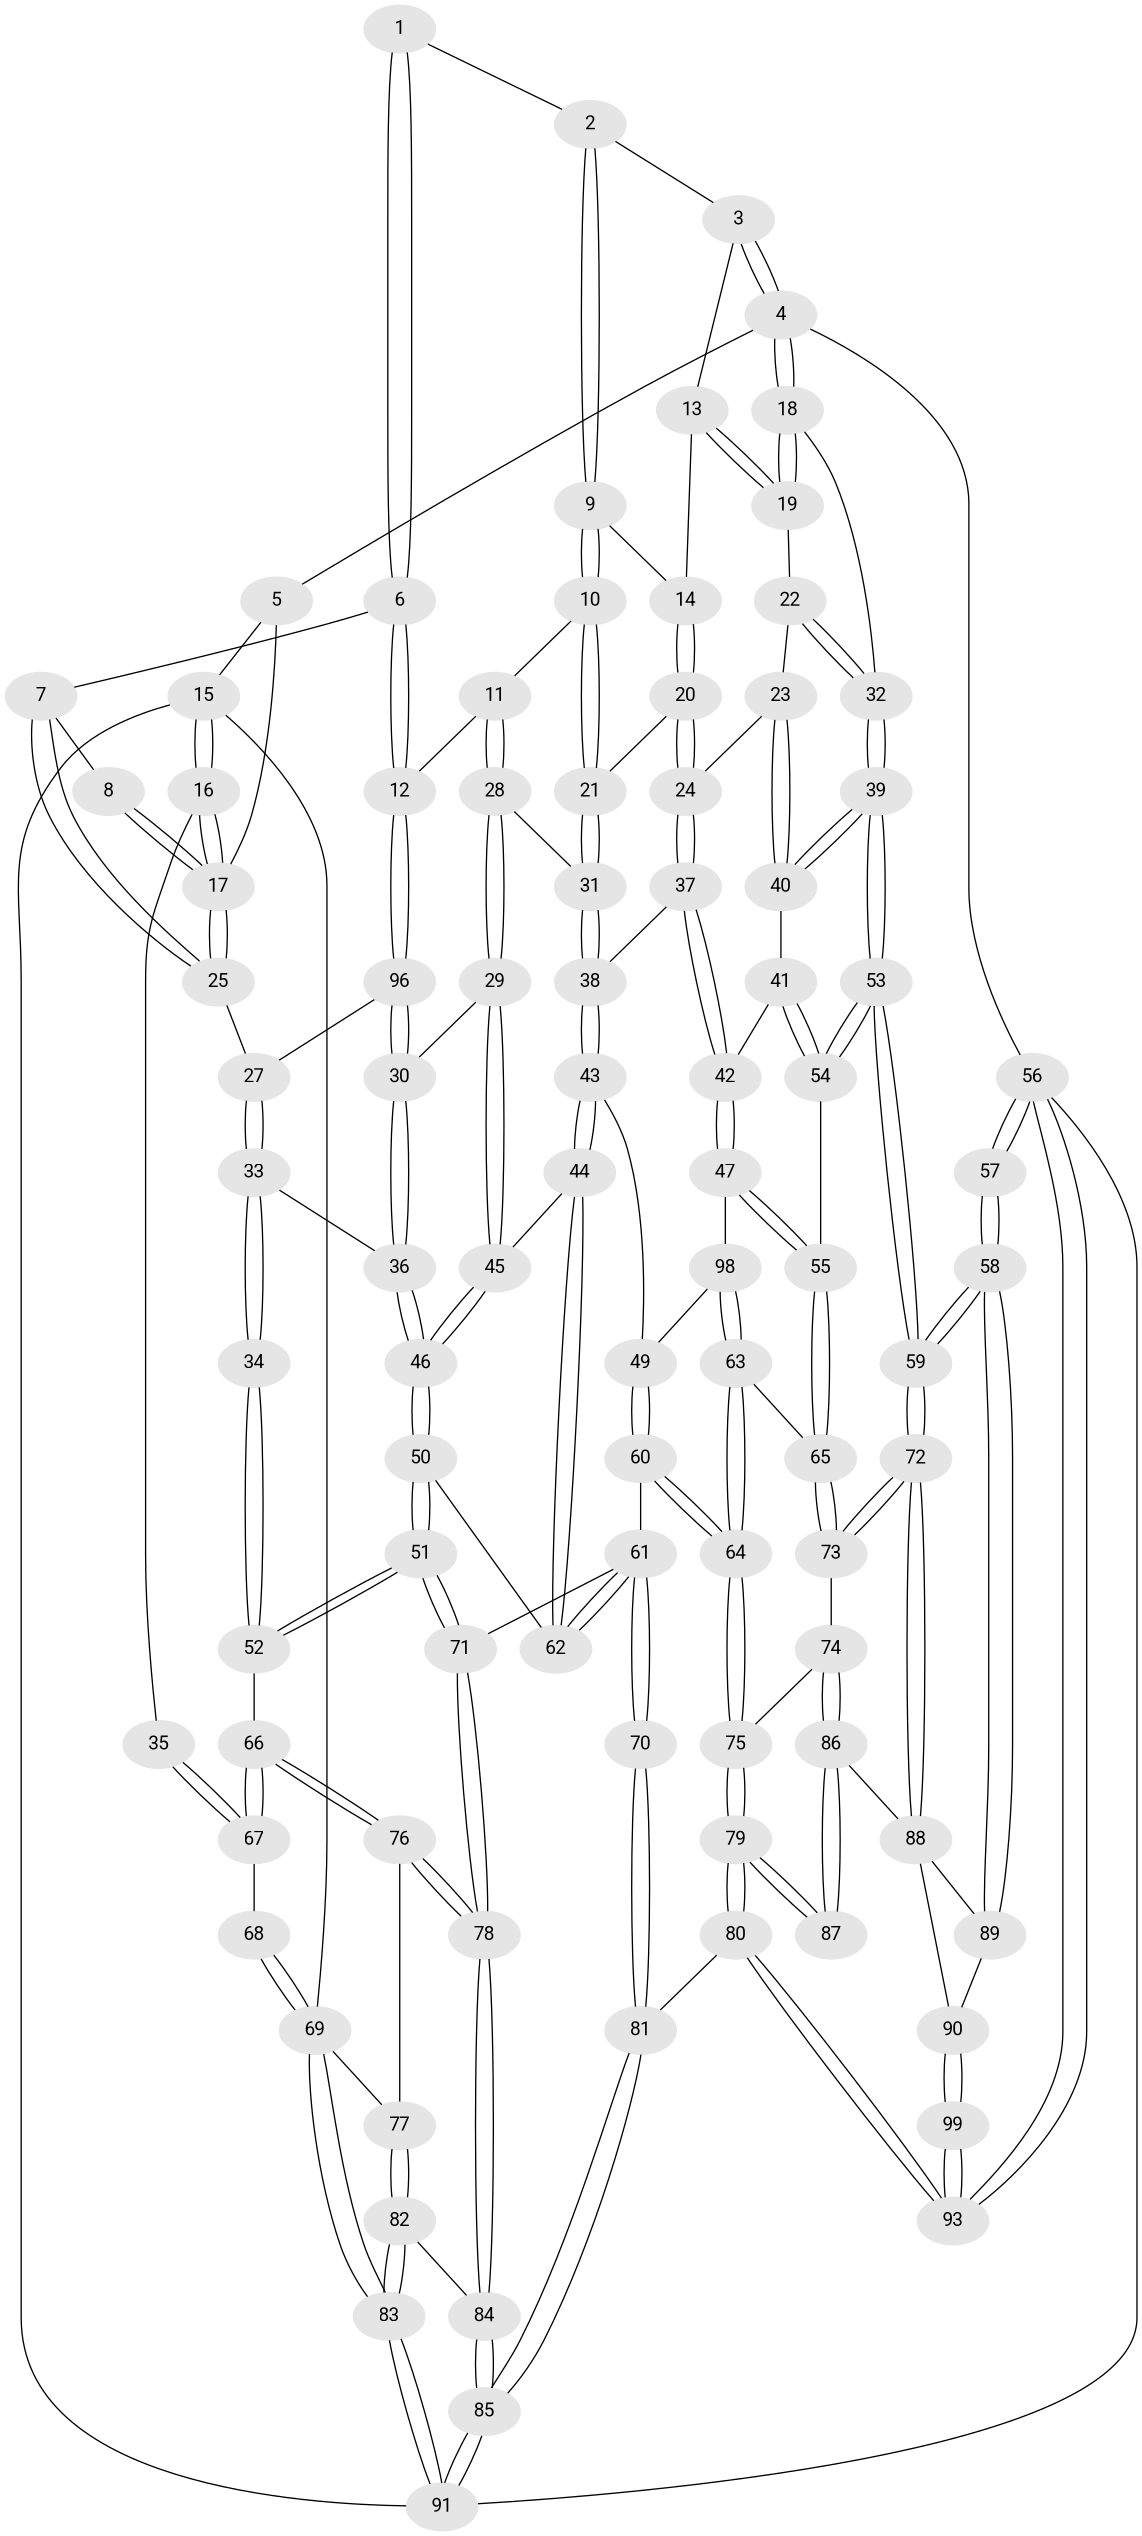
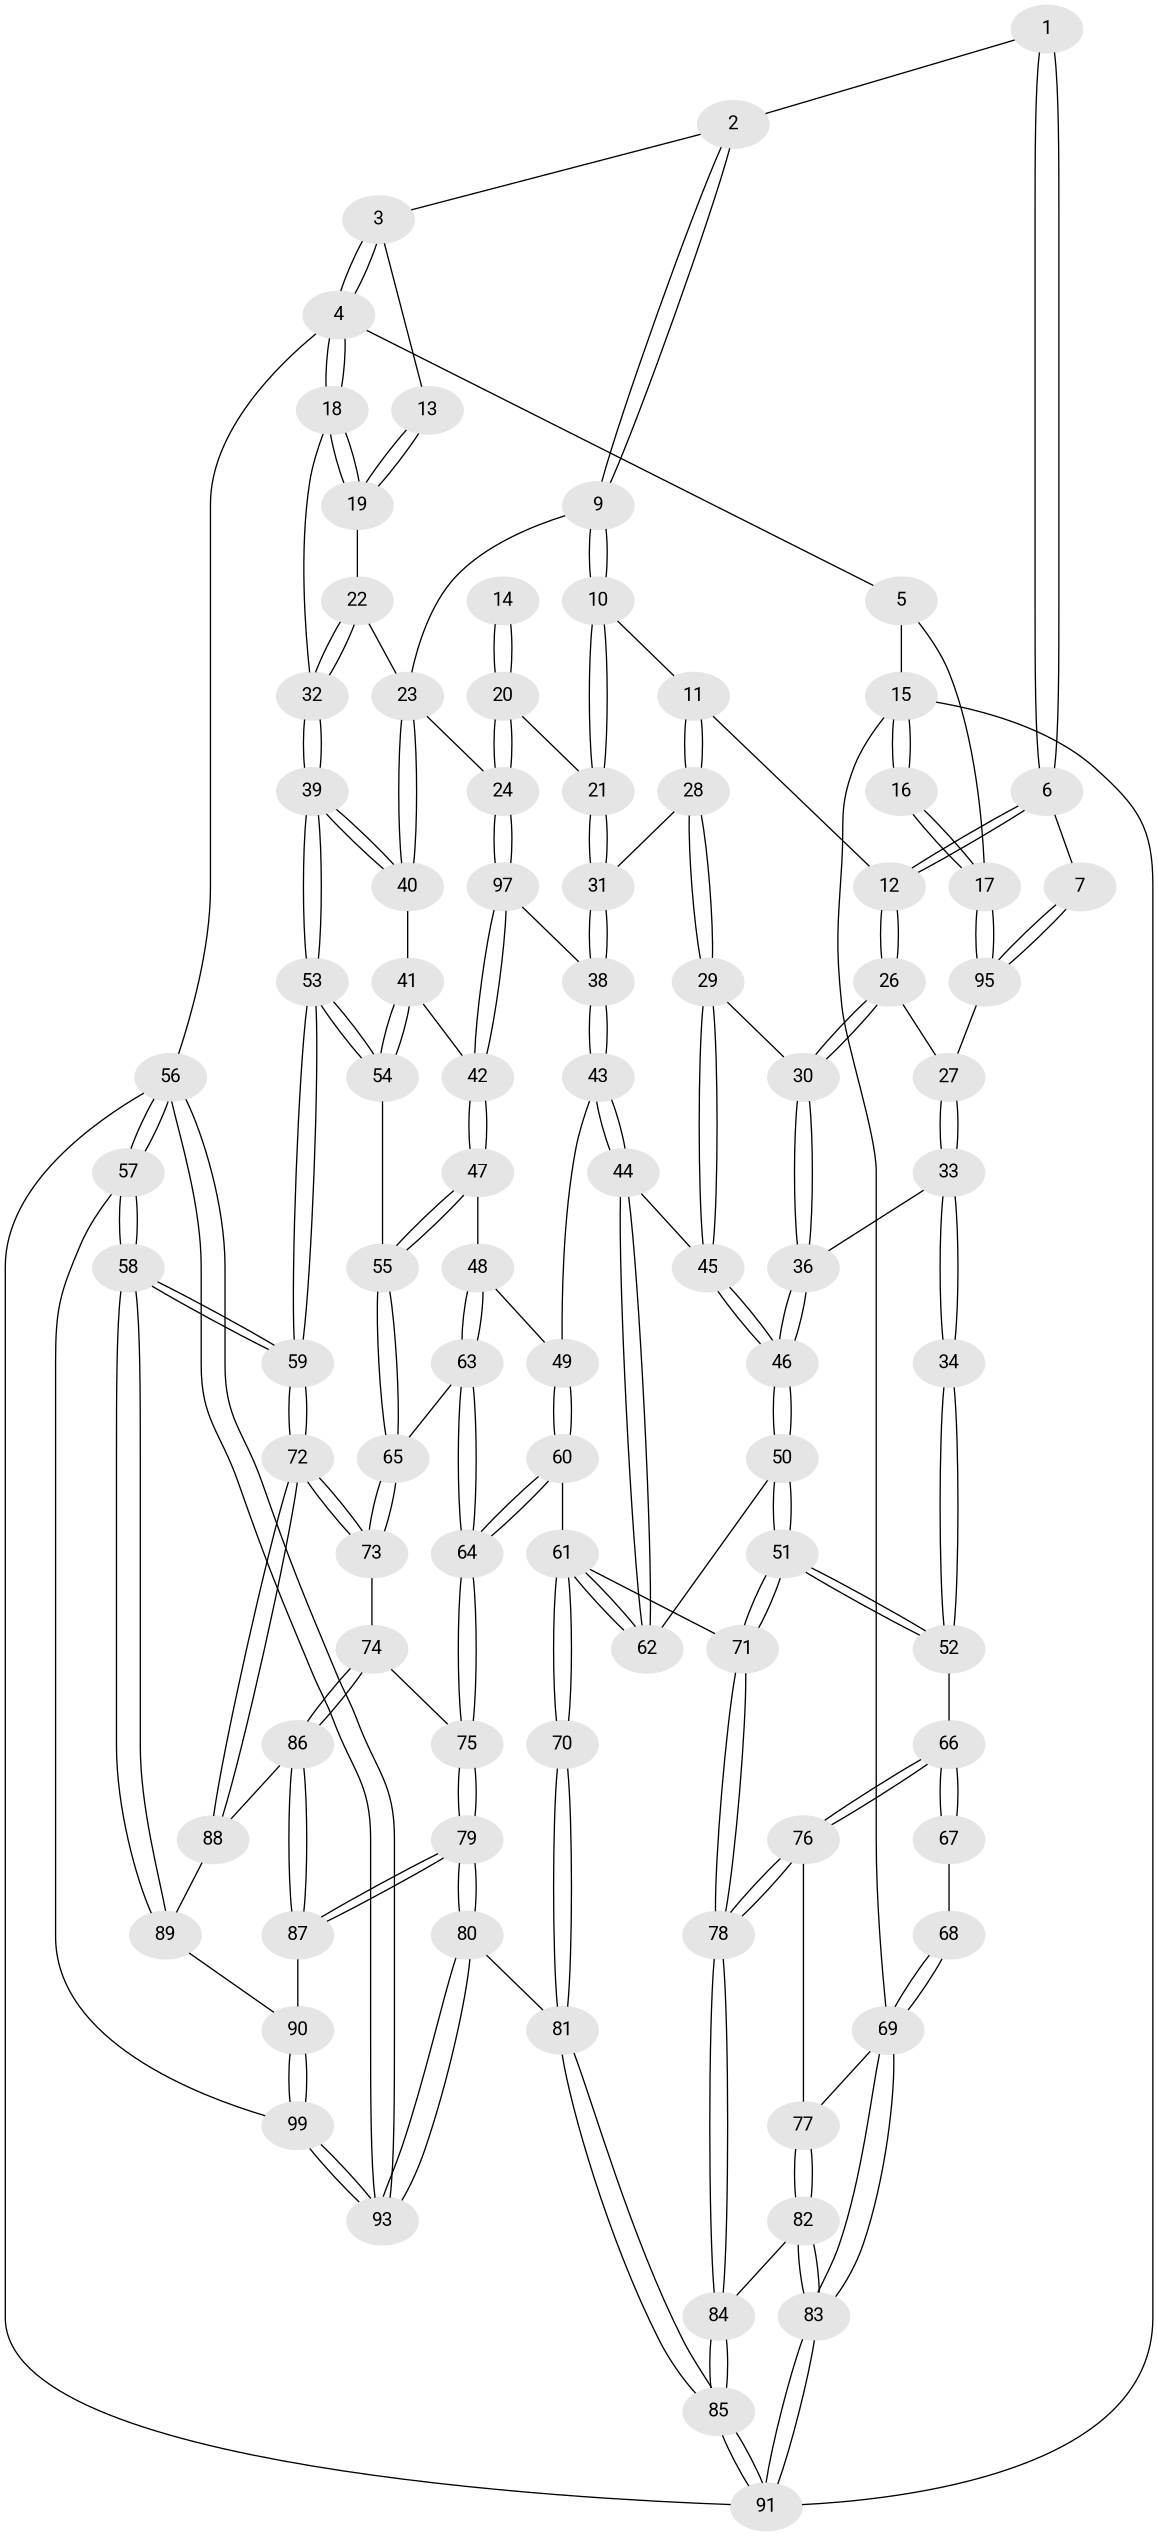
(689, 506) -> none
(638, 553) -> (463, 570)
(109, 792) -> none
(686, 887) -> (503, 887)
(218, 982) -> (985, 982)
(400, 982) -> (889, 982)
(725, 1268) -> (478, 1268)
none -> (56, 1706)
(159, 1745) -> none
(934, 1935) -> (298, 1983)
